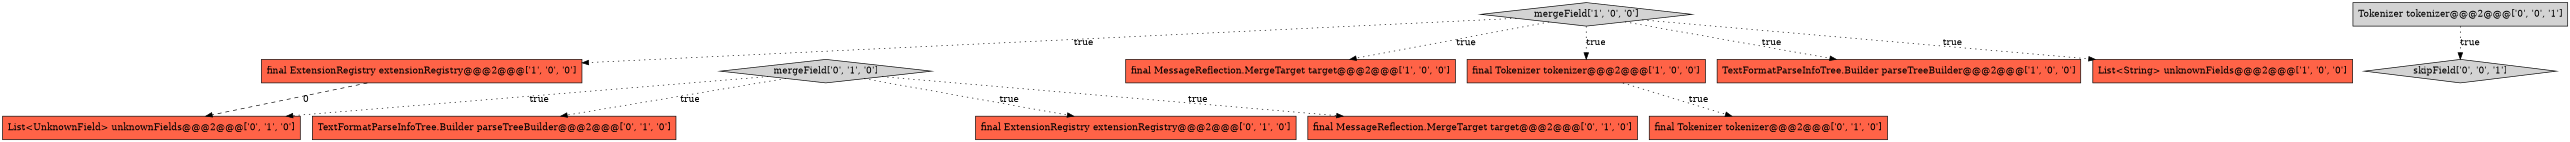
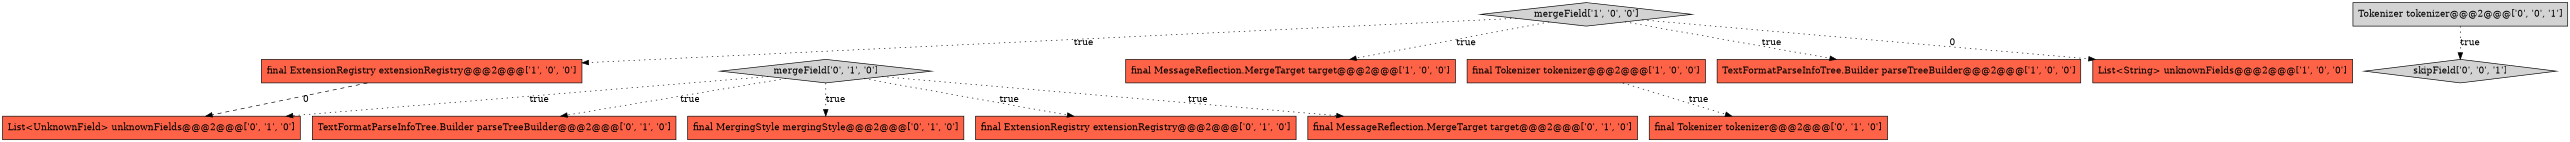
(1586, 39) -> none
(1953, 43) -> (1953, 43)
none -> (826, 128)
